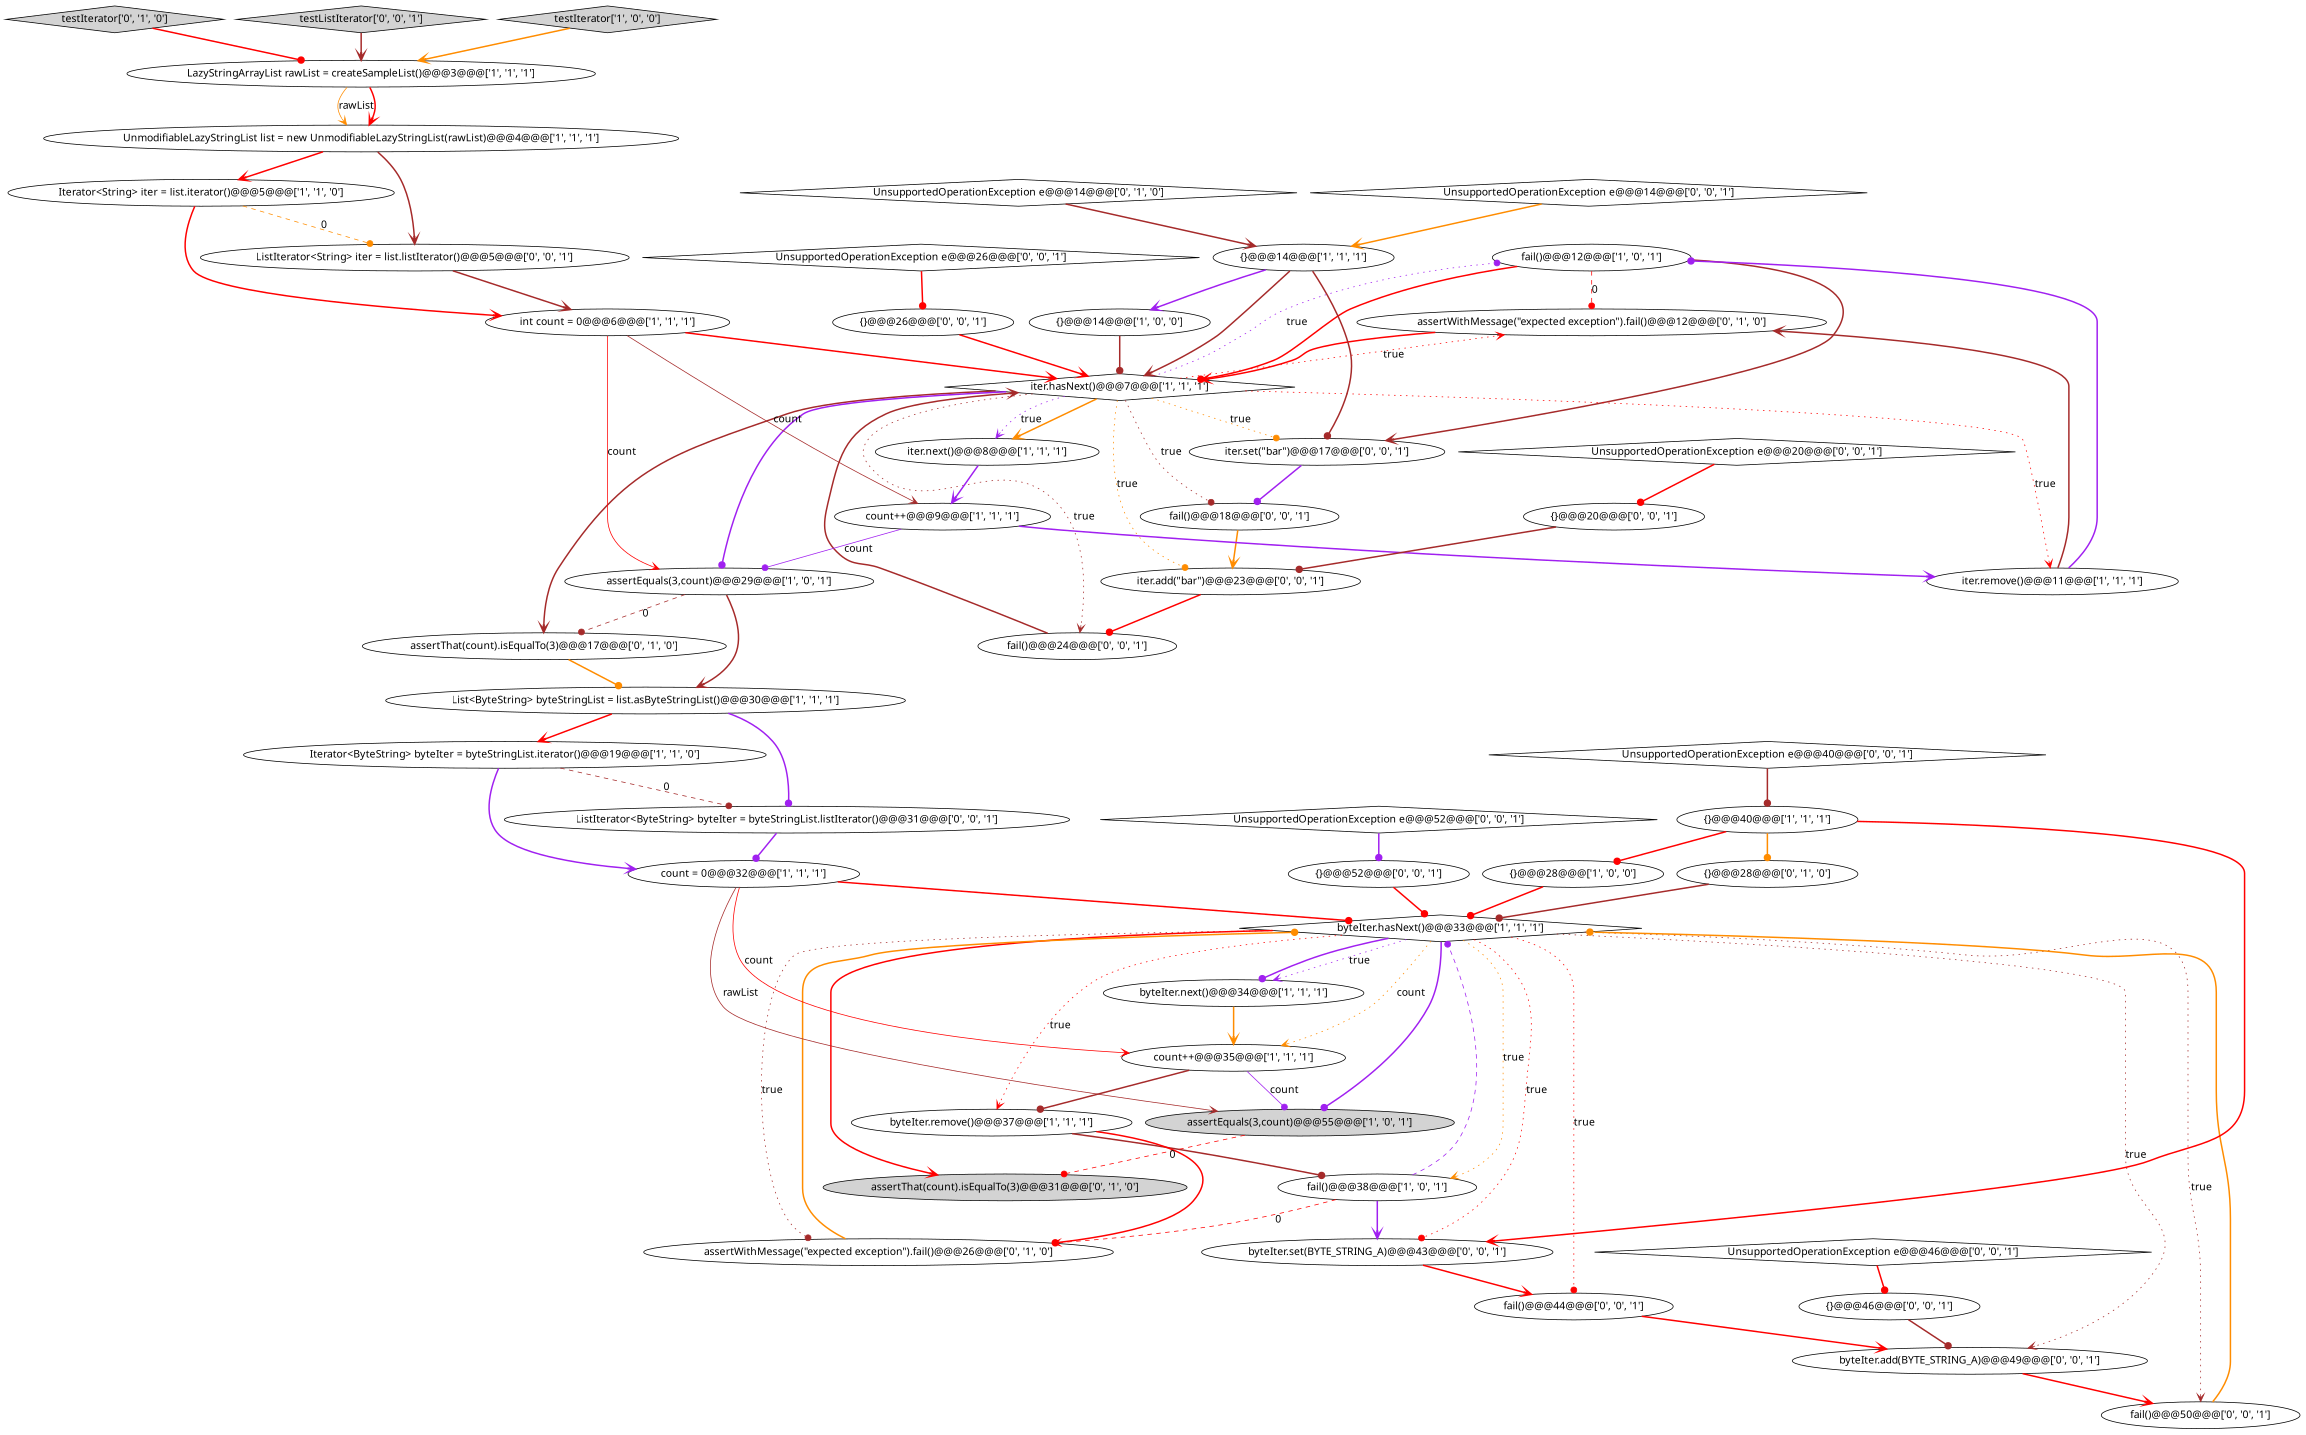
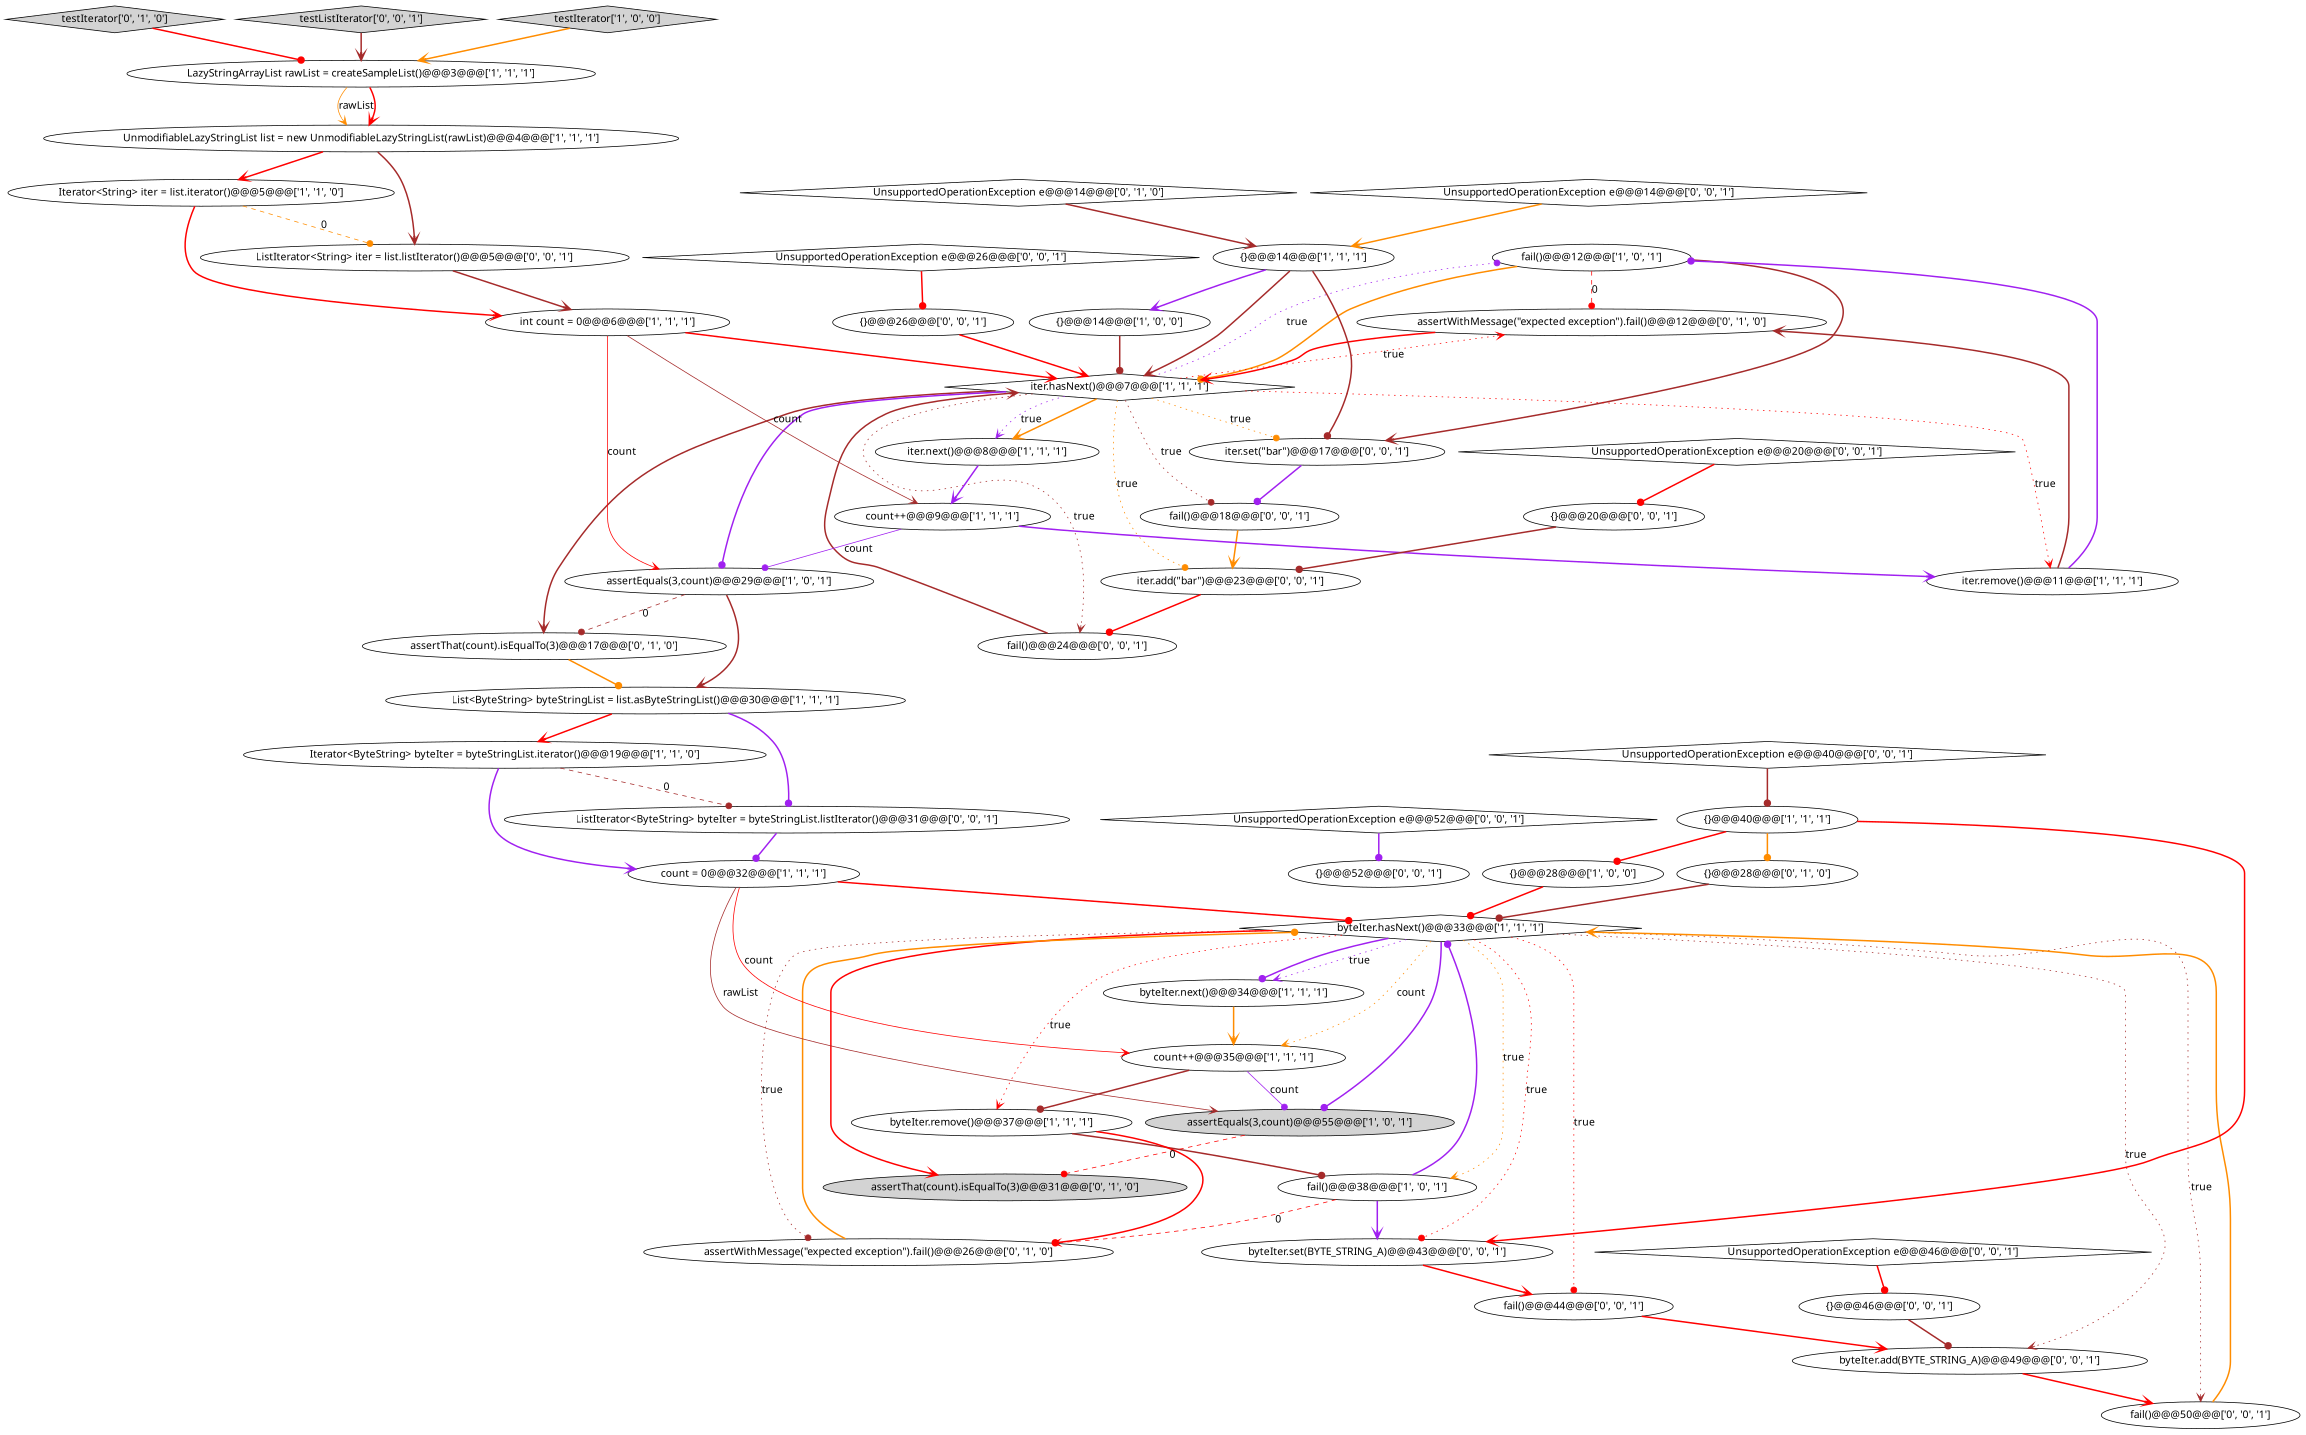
(1354, 308) -> (1354, 308)
(1408, 899) -> none
(2124, 956) -> (2124, 956)
(1476, 1072) -> (1476, 1072)
